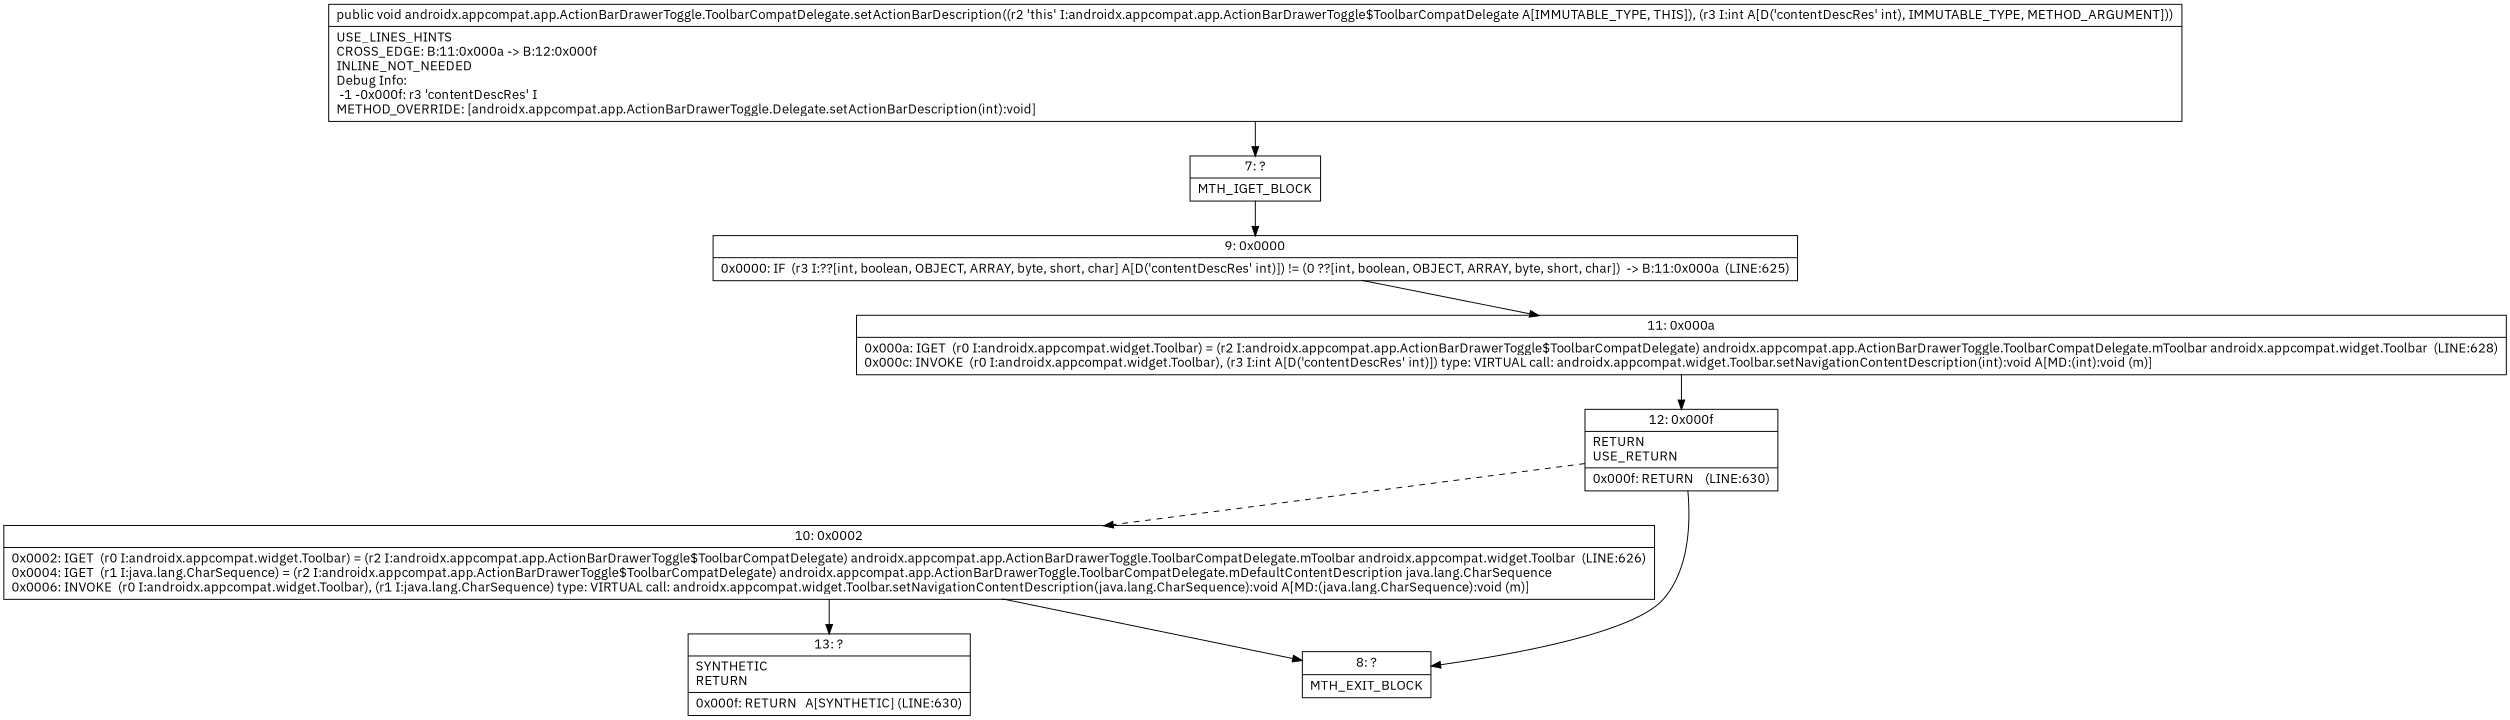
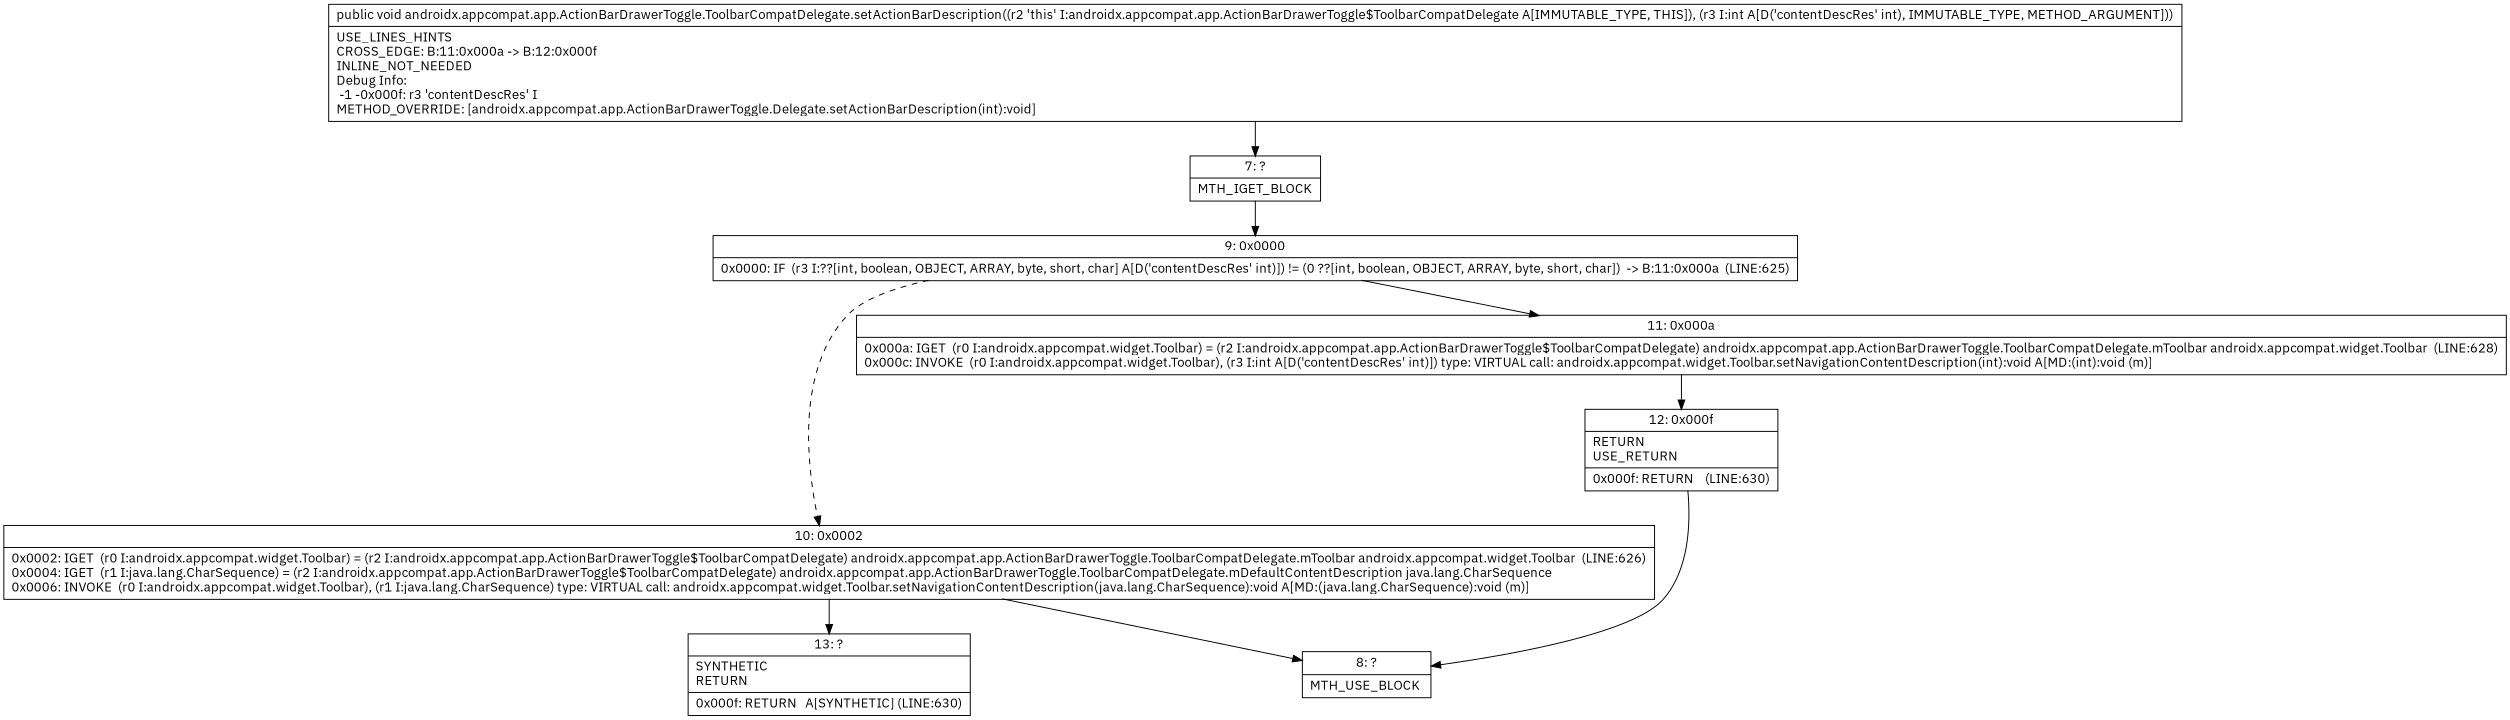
(1349, 494) -> (818, 368)
(1367, 686) -> (1365, 686)
